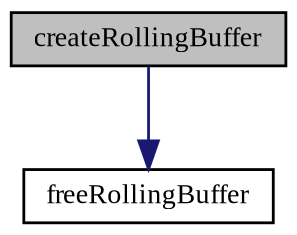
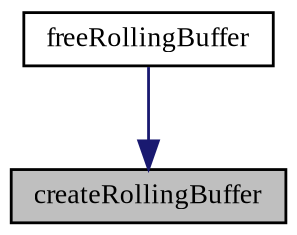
(149, 104) -> (149, 104)
